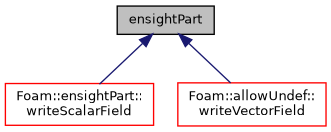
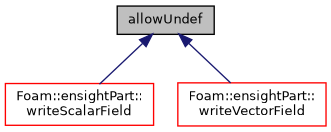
(166, 20) -> (166, 20)
(252, 104) -> (252, 104)
